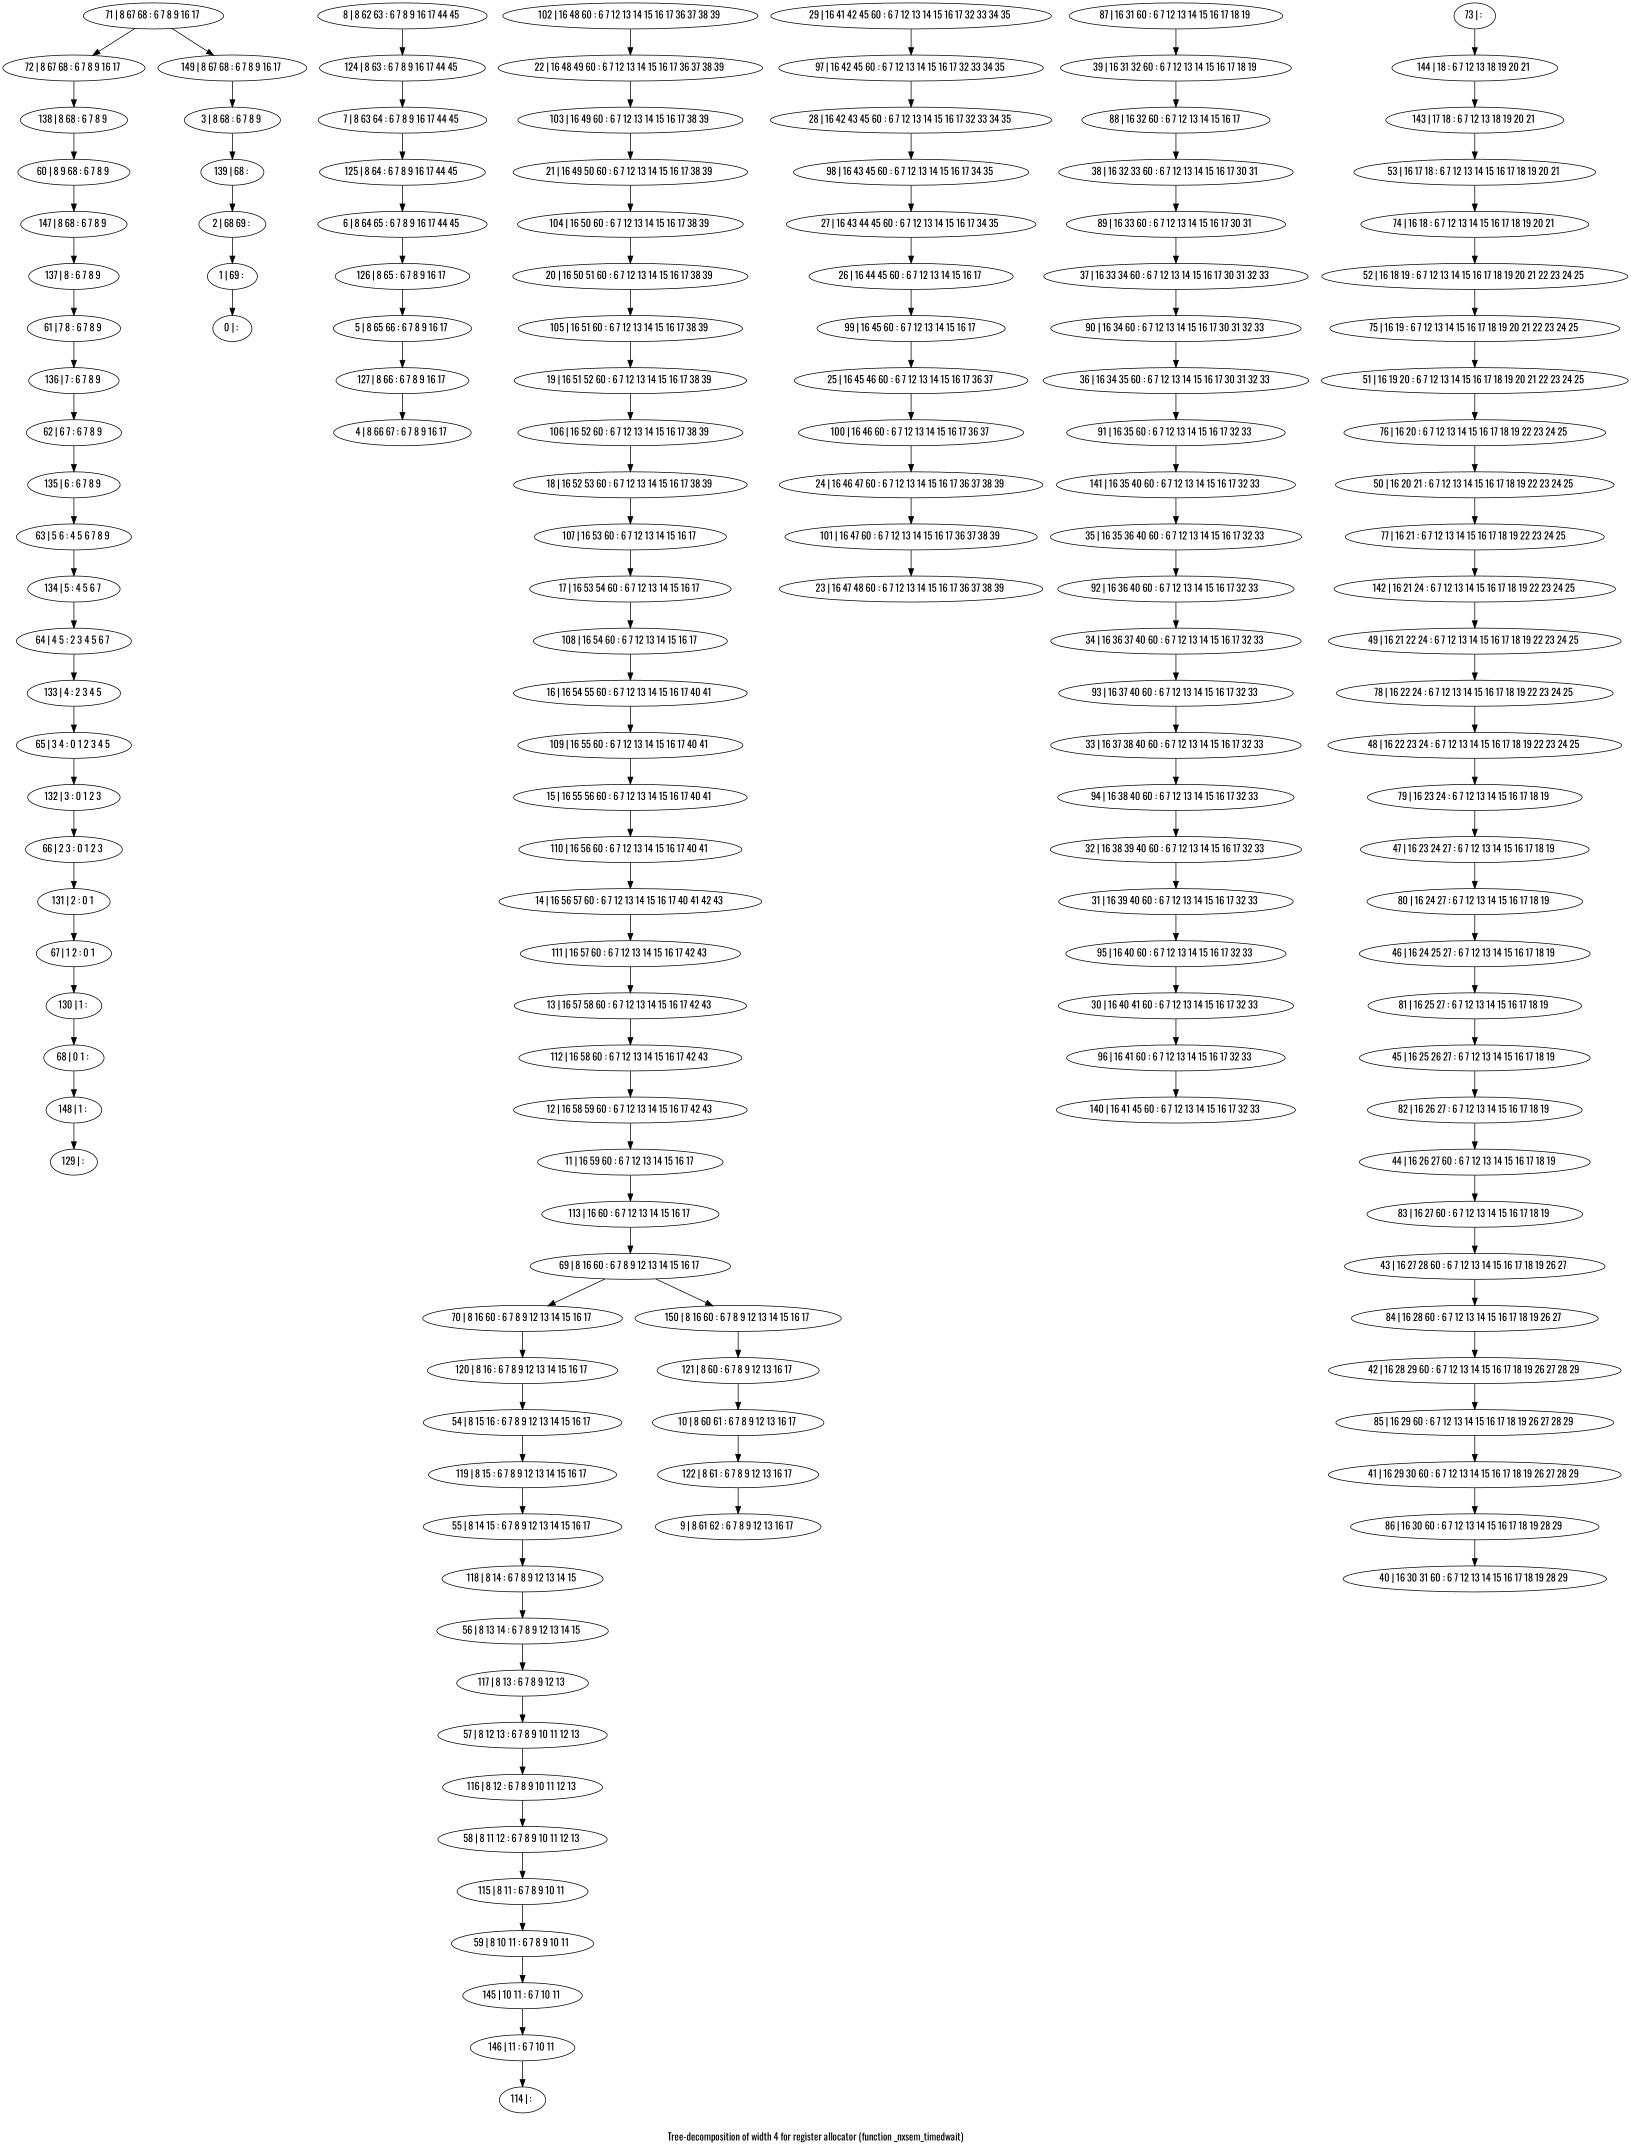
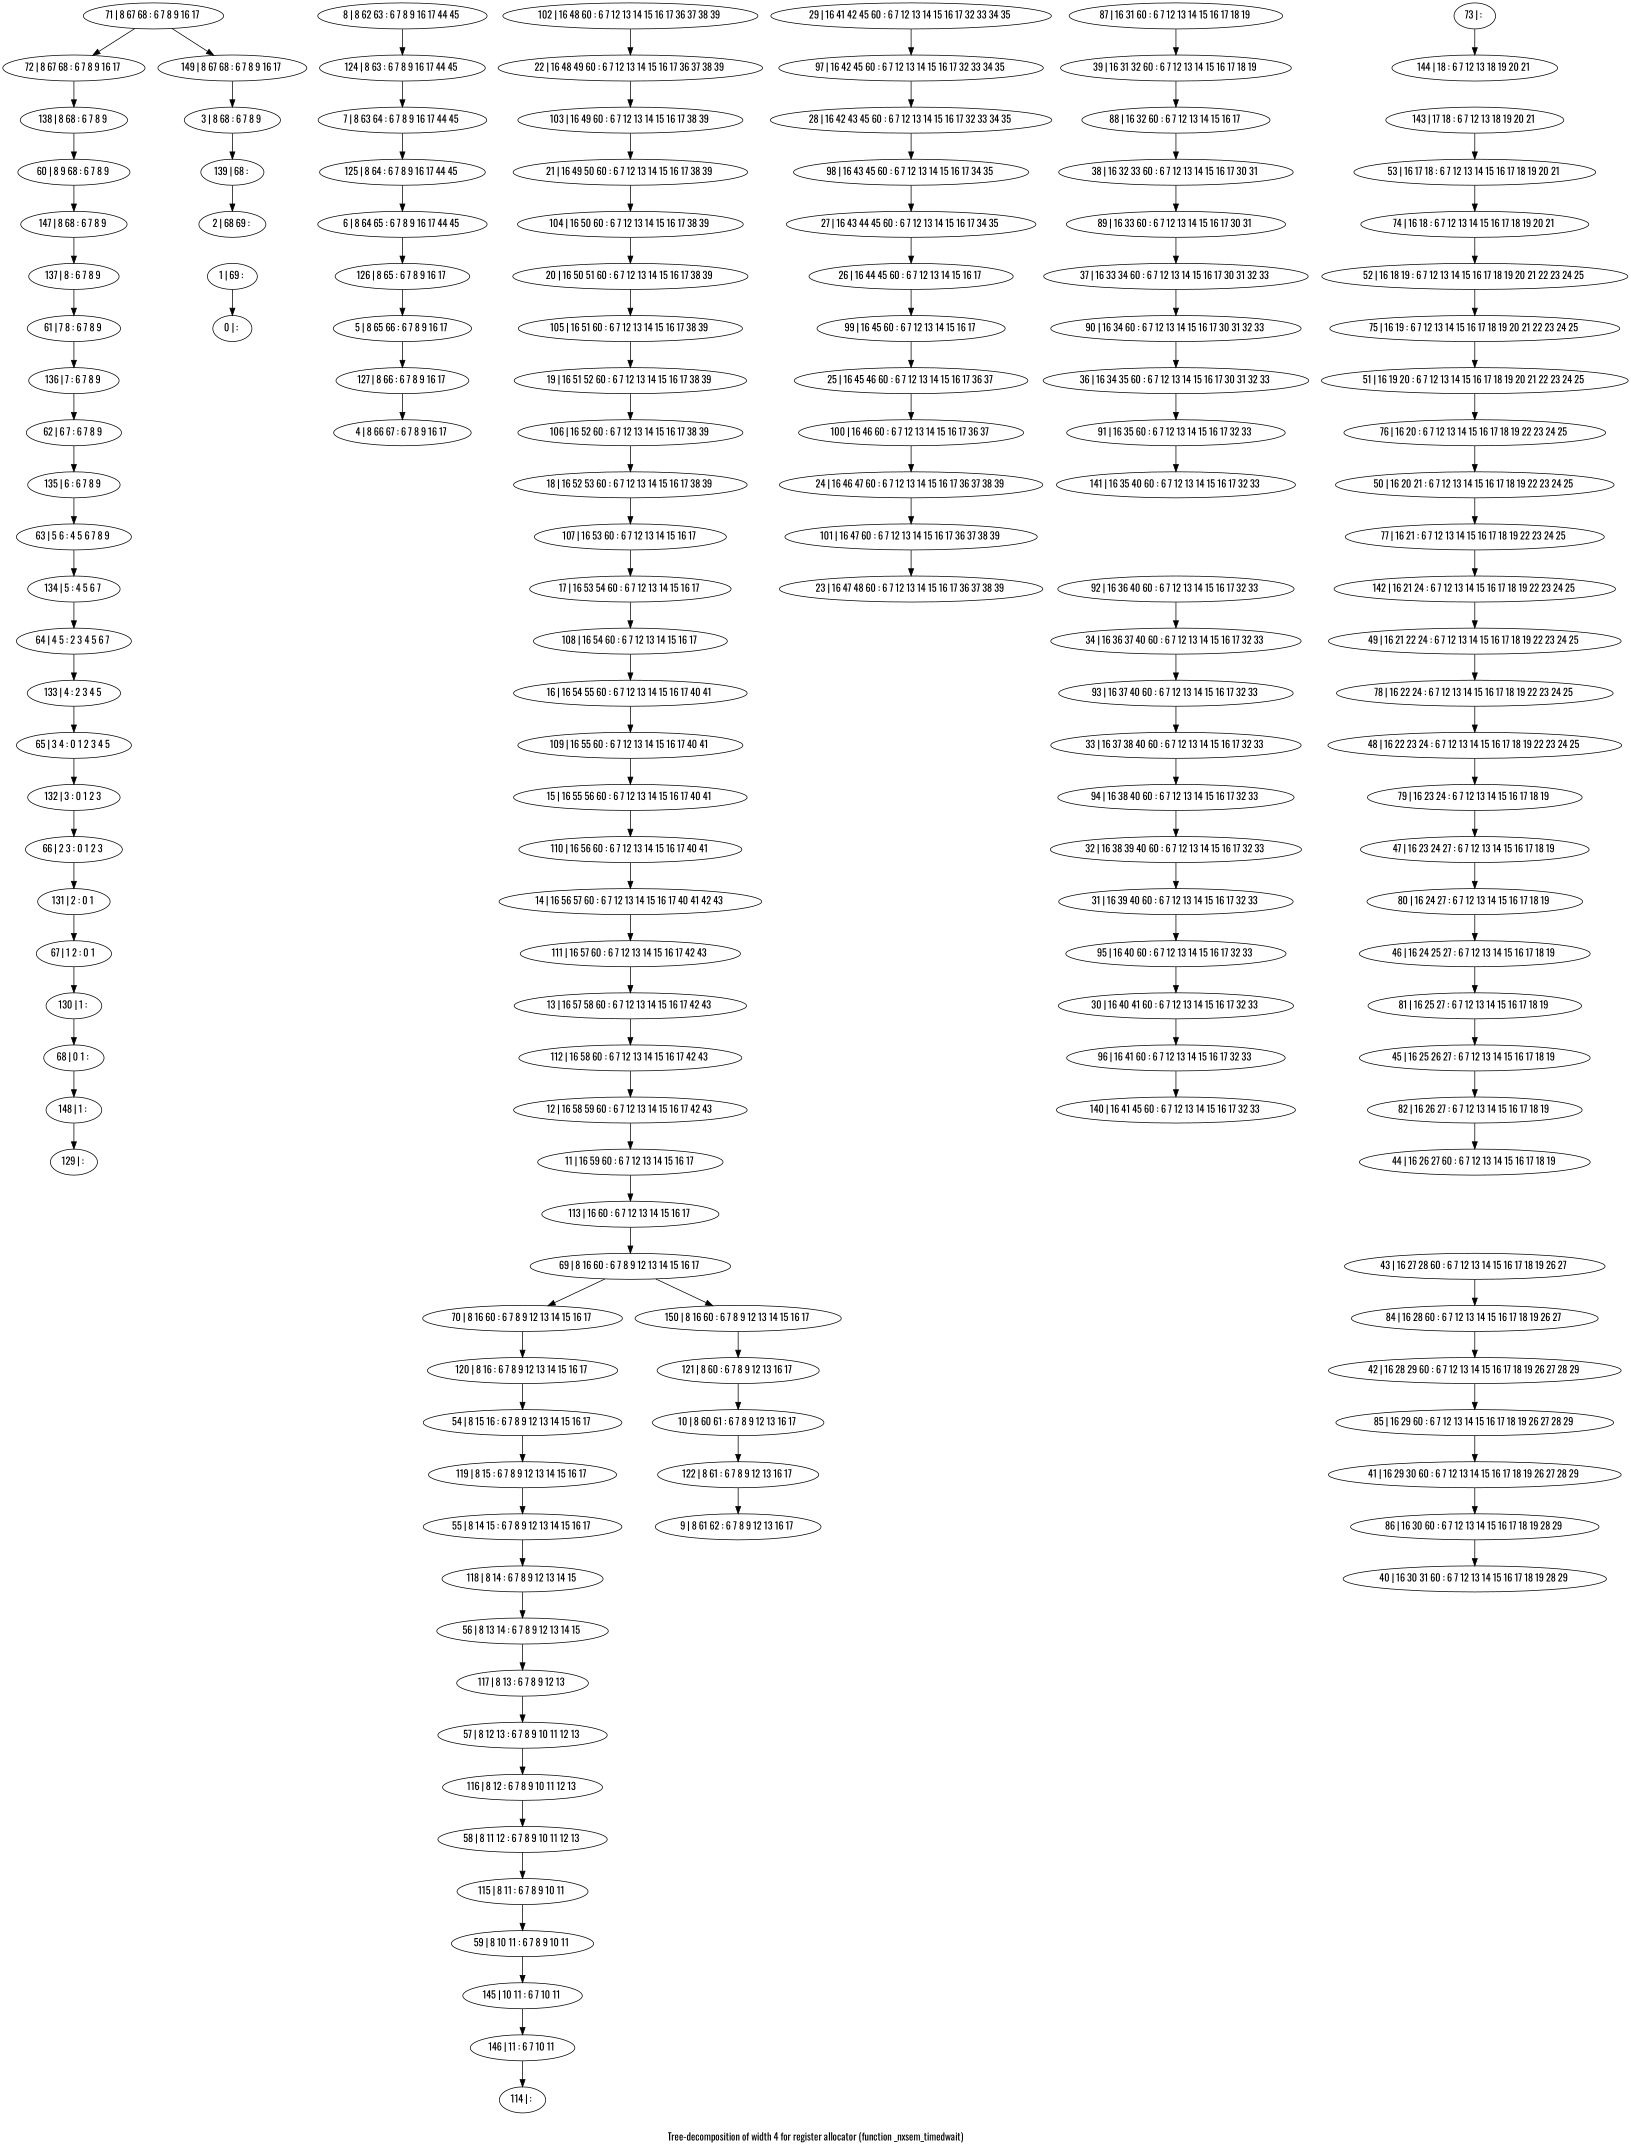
(1475, 91) -> none
(232, 247) -> none
(1176, 537) -> none
(1475, 1214) -> none
